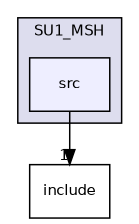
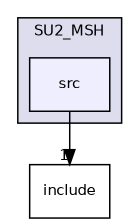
(70, 32) -> (70, 32)
